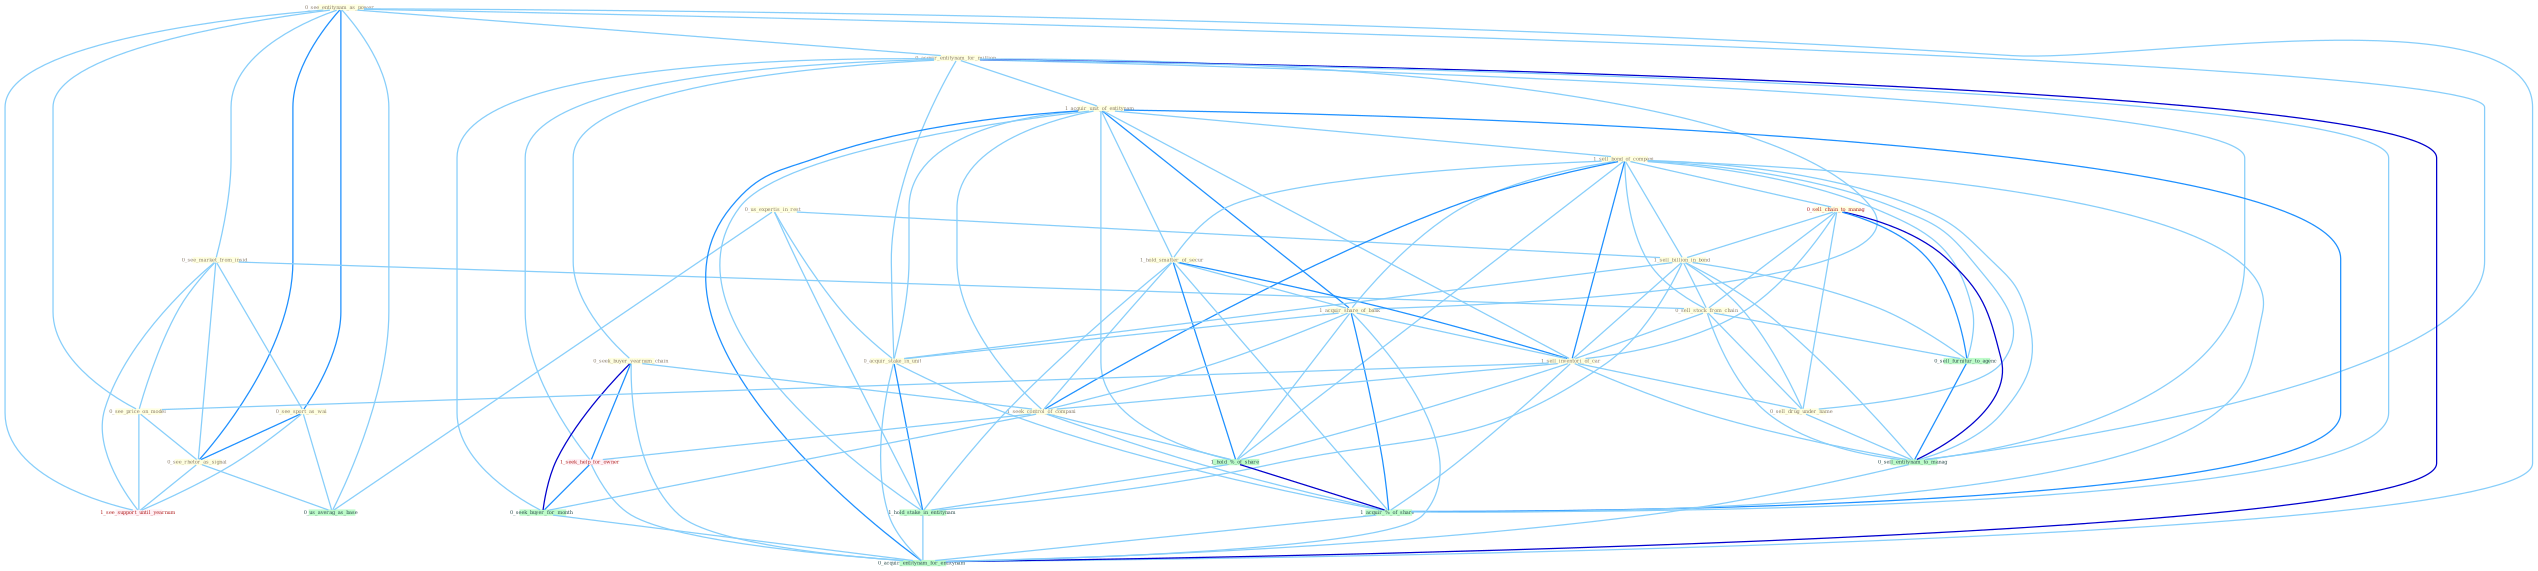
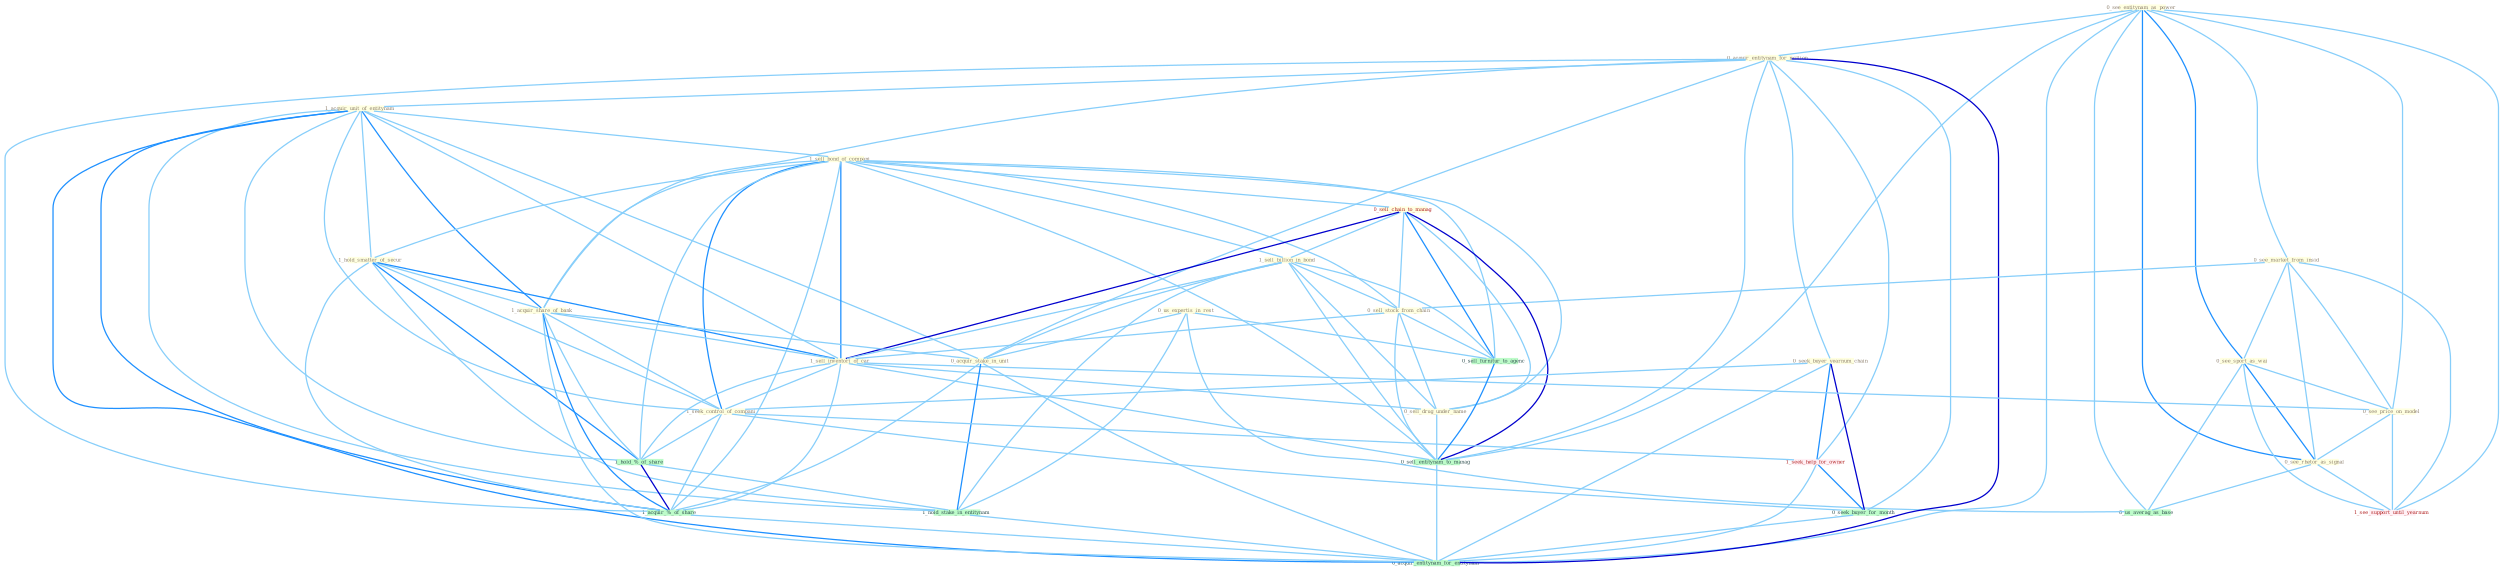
(1228, 235) -> (1326, 334)
(1703, 331) -> (1122, 285)
none -> (2318, 386)
